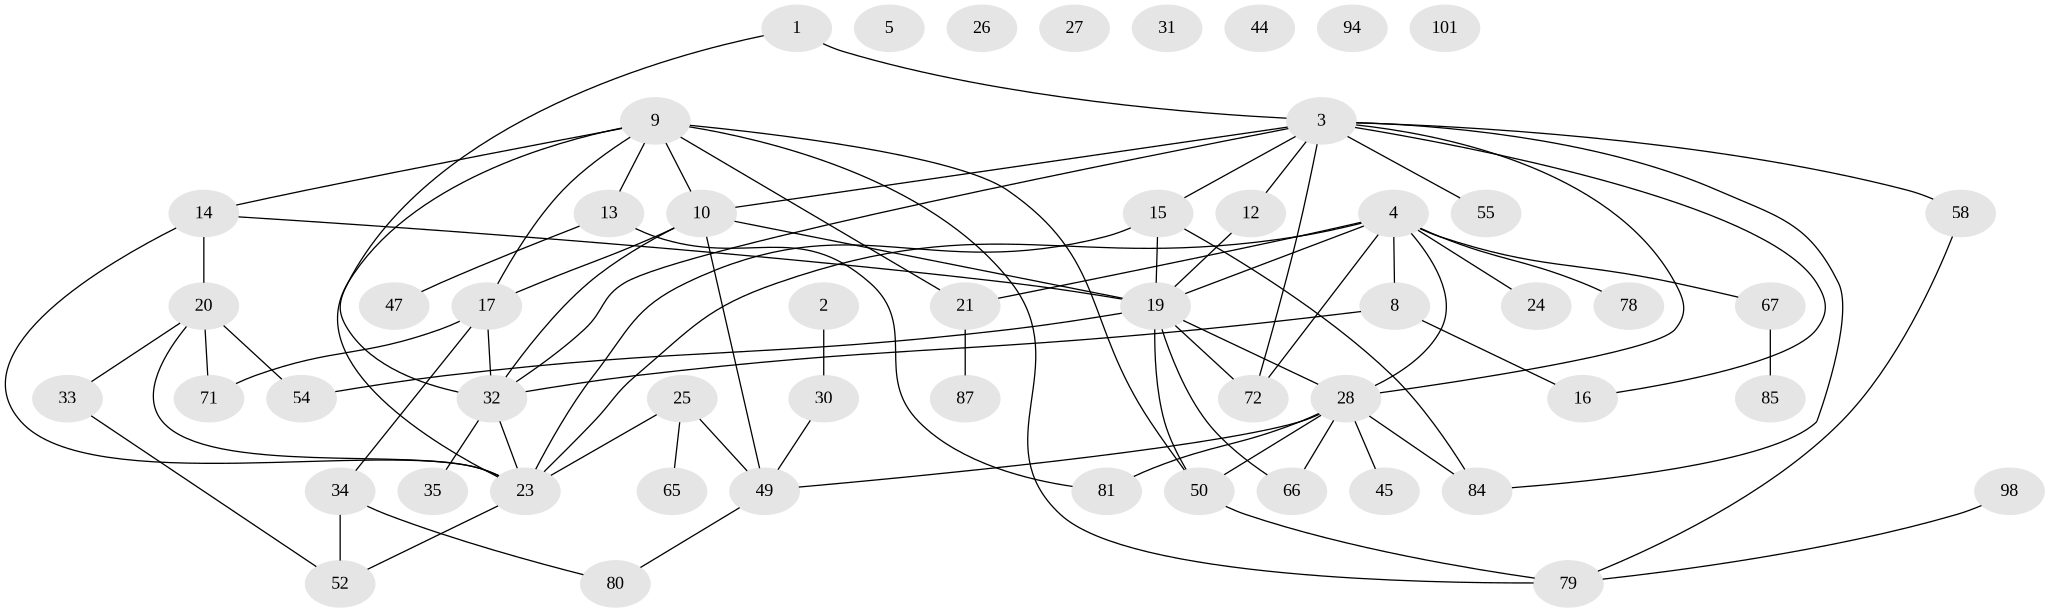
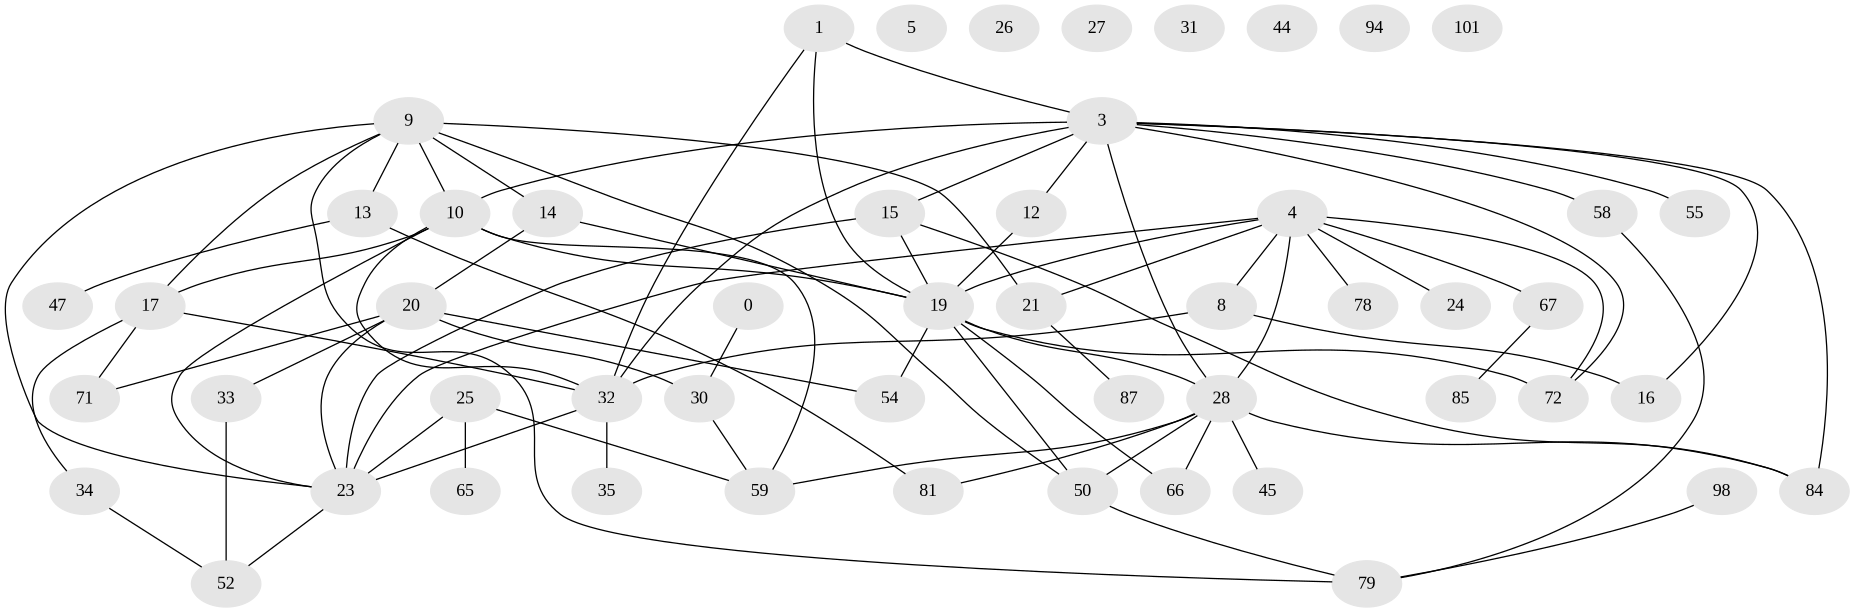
none -> (824, 190)
(824, 306) -> (748, 306)
none -> (556, 351)
(117, 458) -> (214, 348)
(765, 491) -> (760, 491)
(615, 584) -> none
